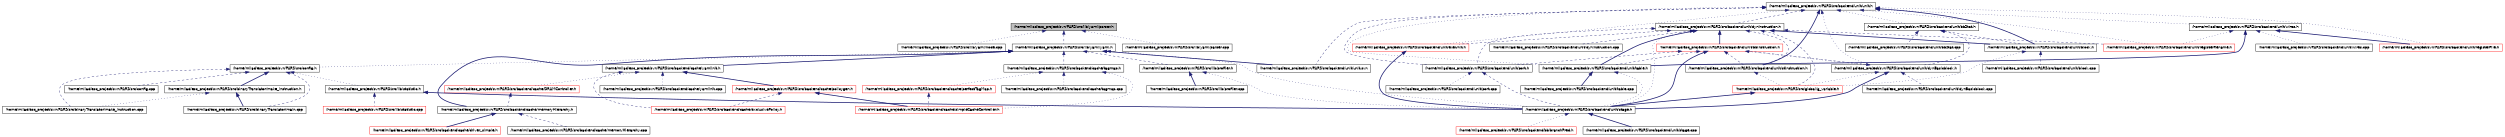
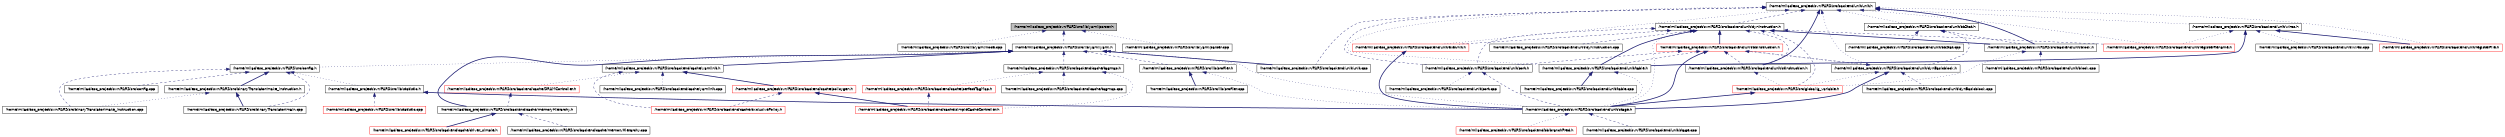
(1314, 68) -> (1314, 68)
(1612, 121) -> (1612, 121)
